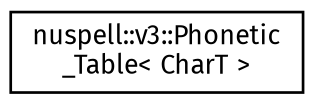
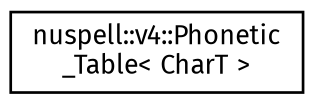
(157, 52) -> (157, 52)
